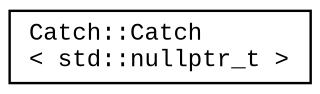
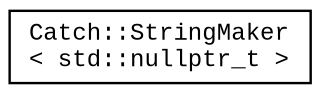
(160, 47) -> (160, 47)
